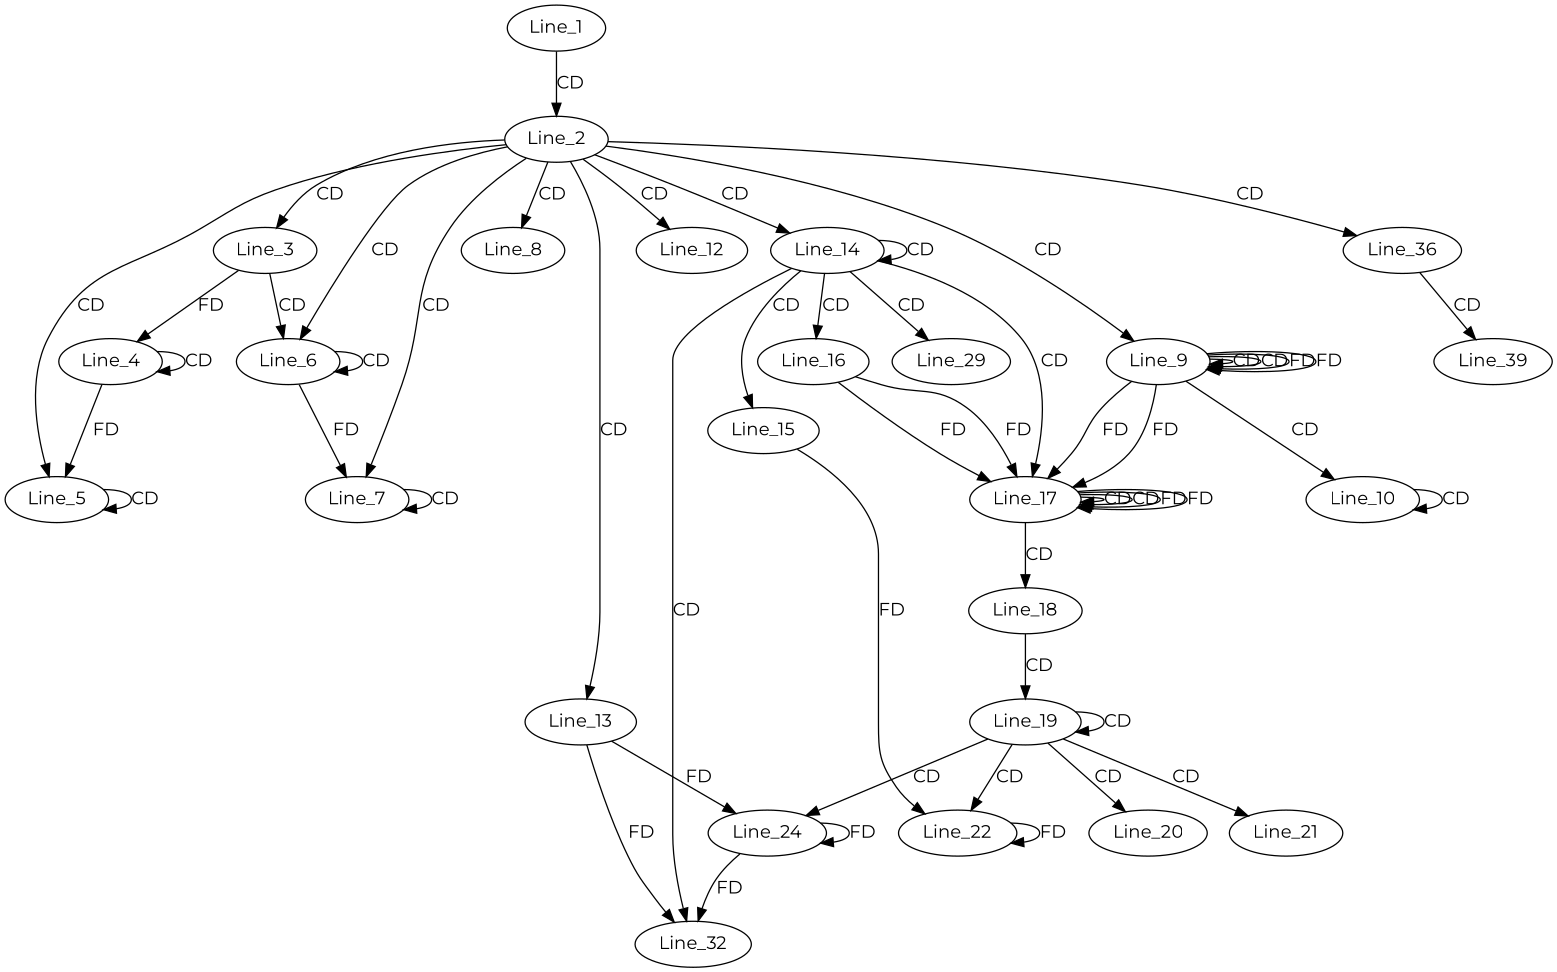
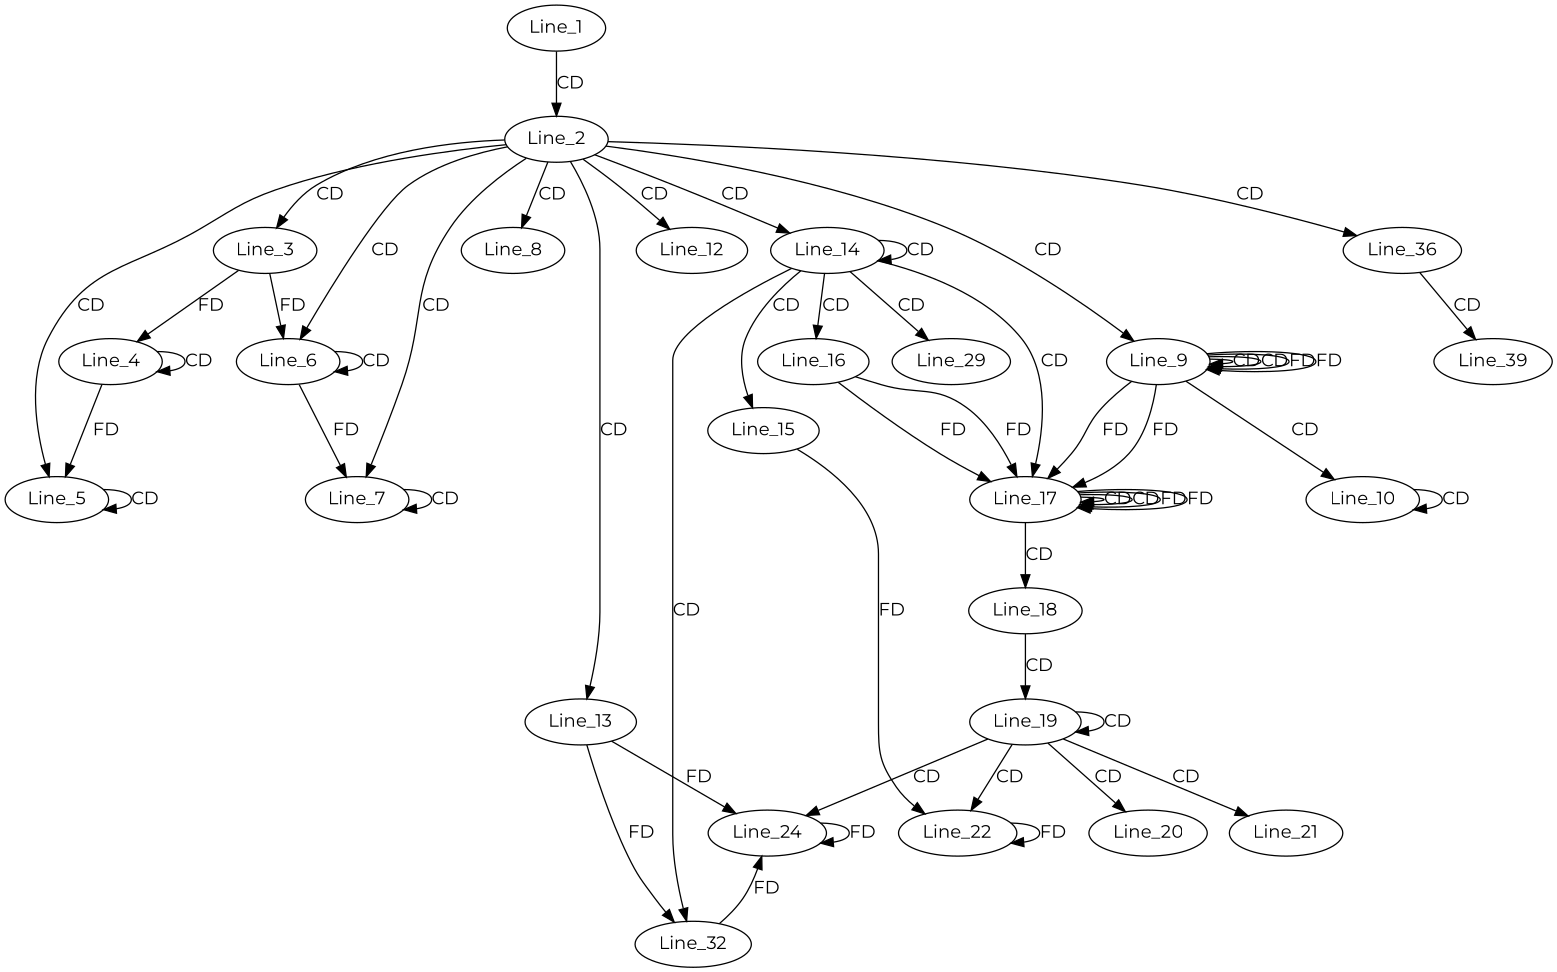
(293, 306) -> (293, 306)
(717, 878) -> (743, 899)
